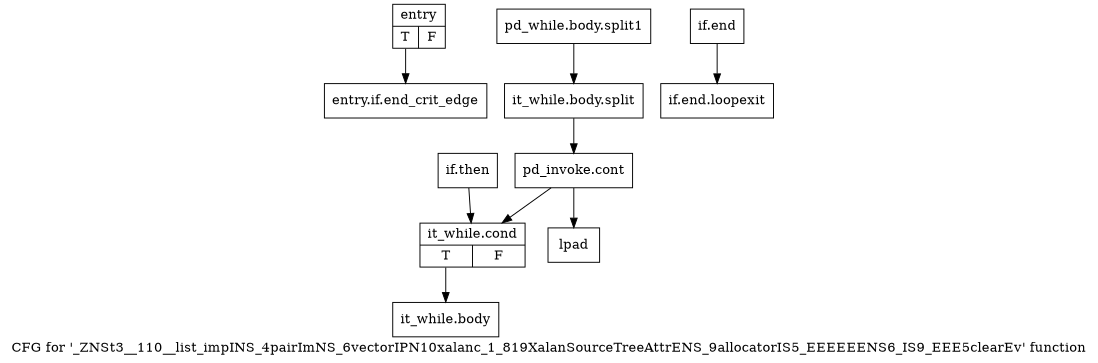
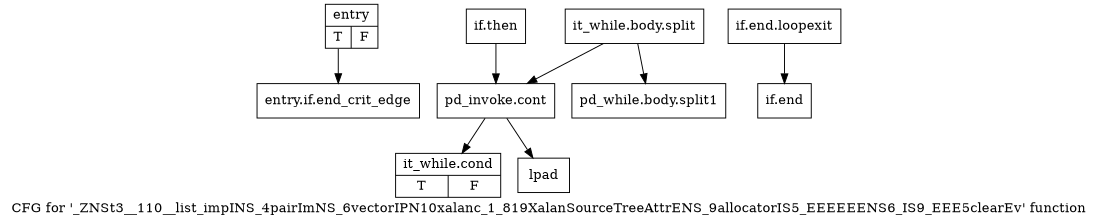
(574, 59) -> (641, 59)
(717, 59) -> (785, 59)
(470, 201) -> (496, 59)
(446, 320) -> none
